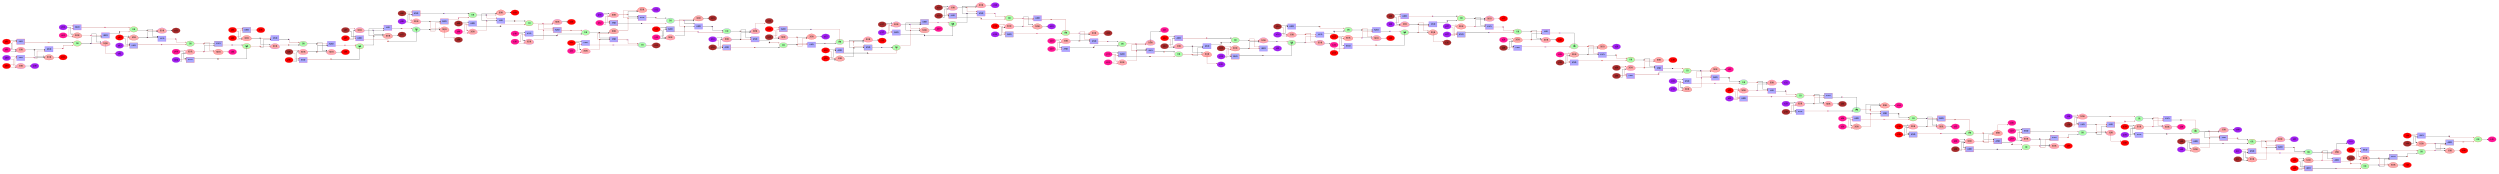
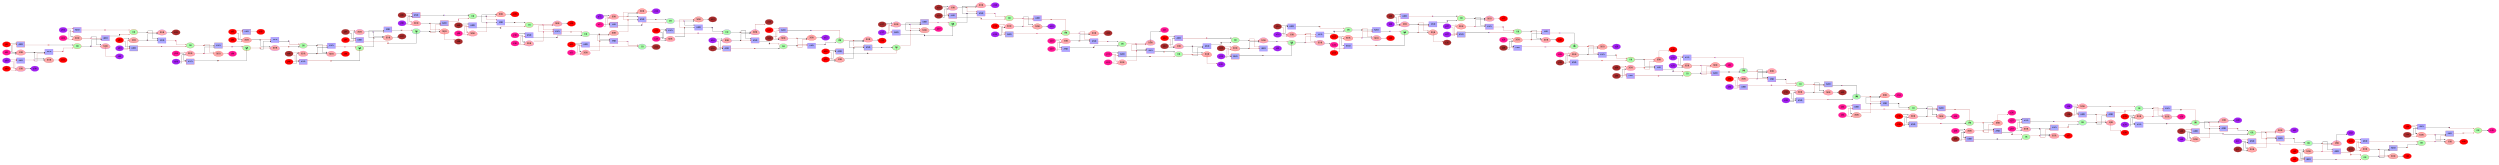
(1786, 83) -> none
